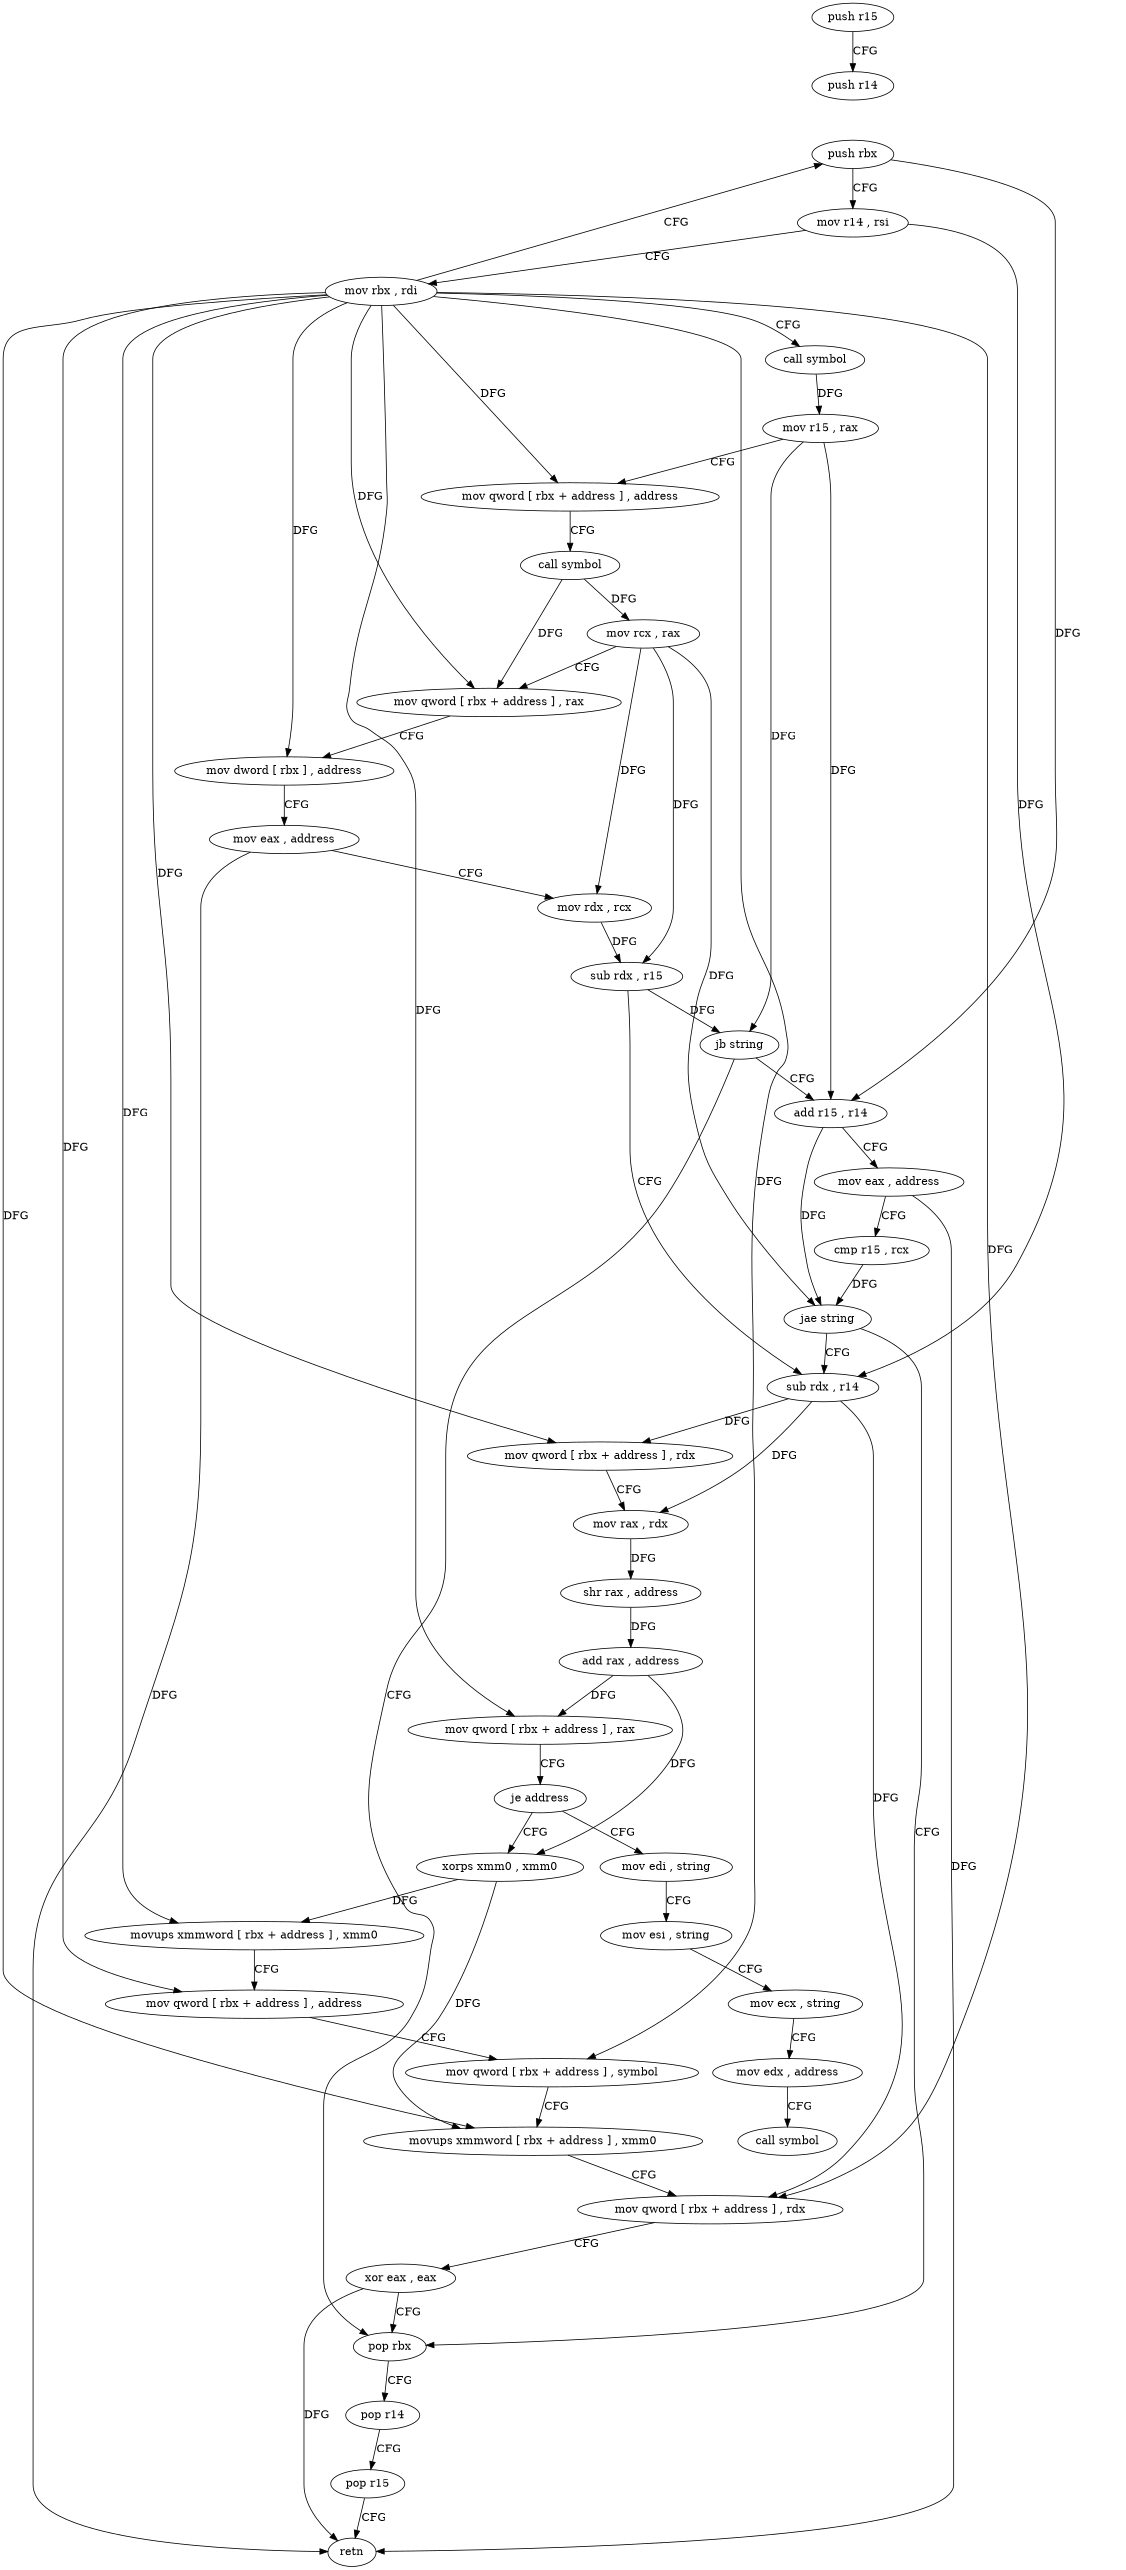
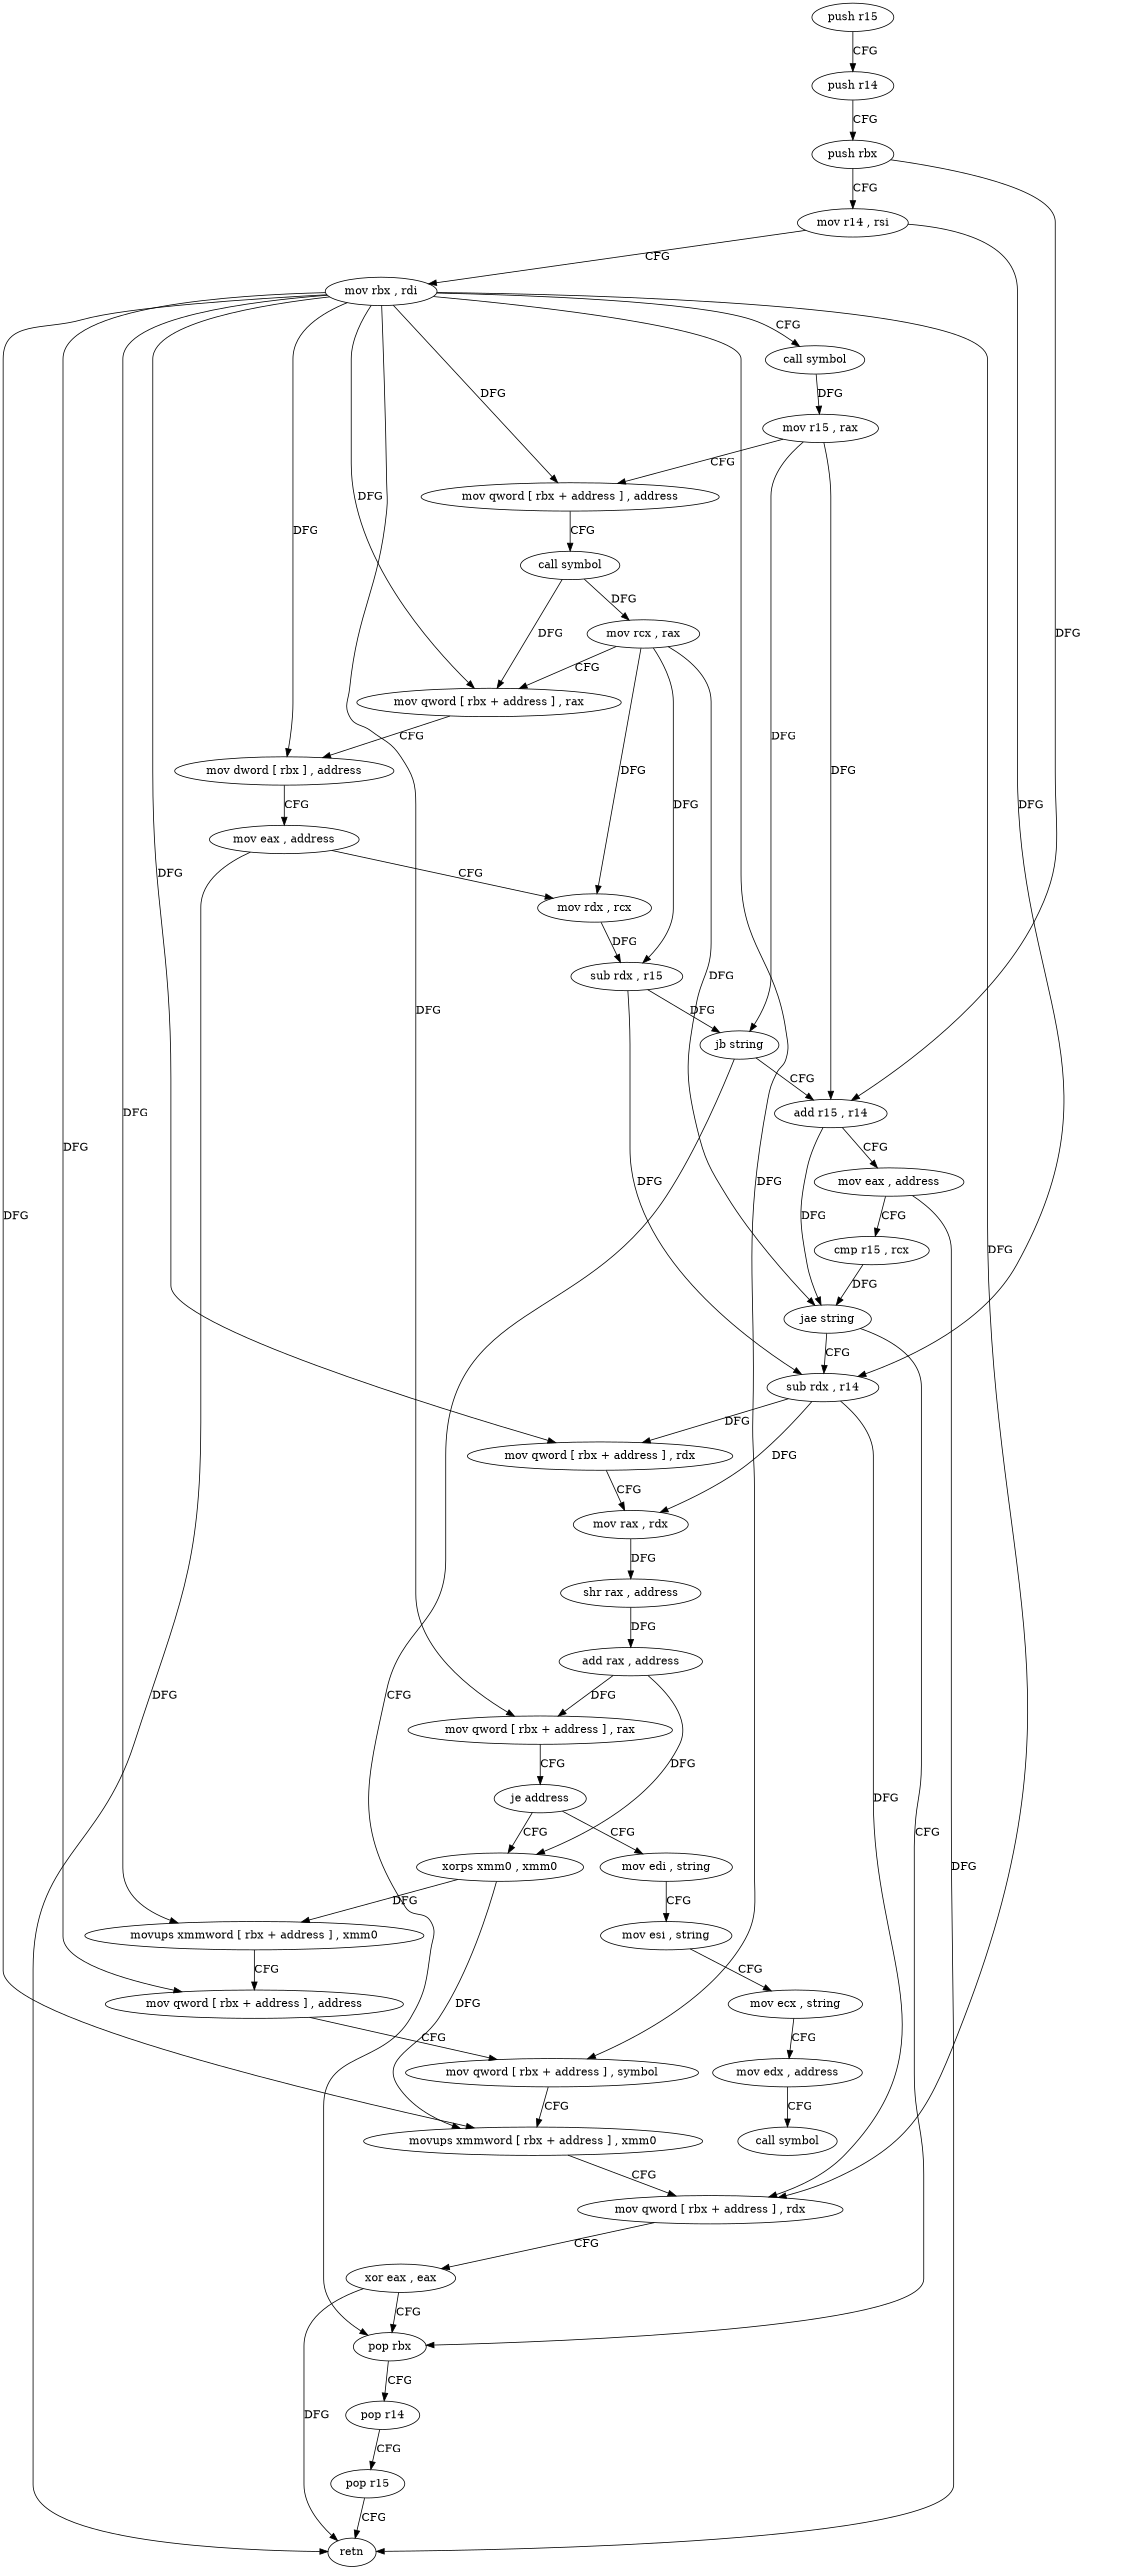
(616, 223) -> (853, 116)
(650, 1182) -> (650, 1182)
